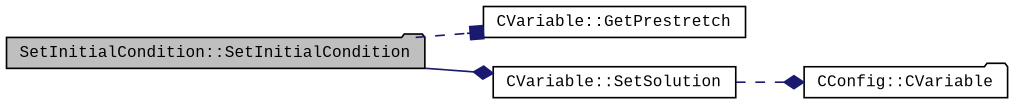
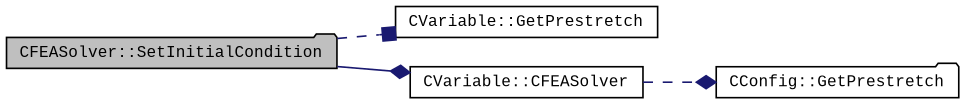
(216, 53) -> (172, 53)
(614, 82) -> (527, 82)
(906, 82) -> (837, 82)
